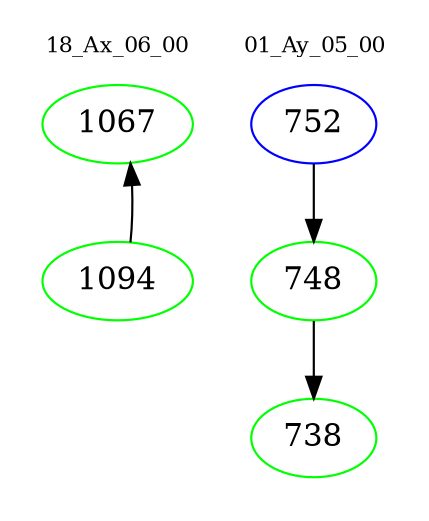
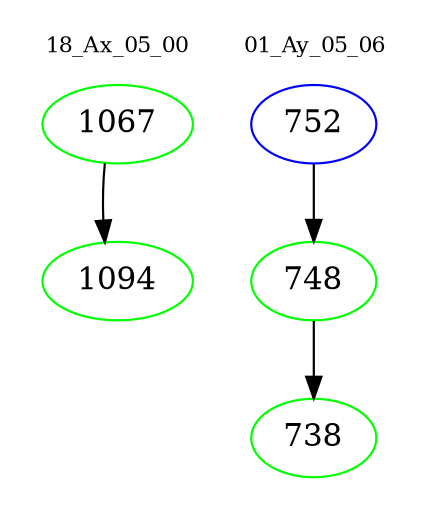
(118, 47) -> (118, 47)
(315, 47) -> (315, 47)
(132, 214) -> (103, 192)
